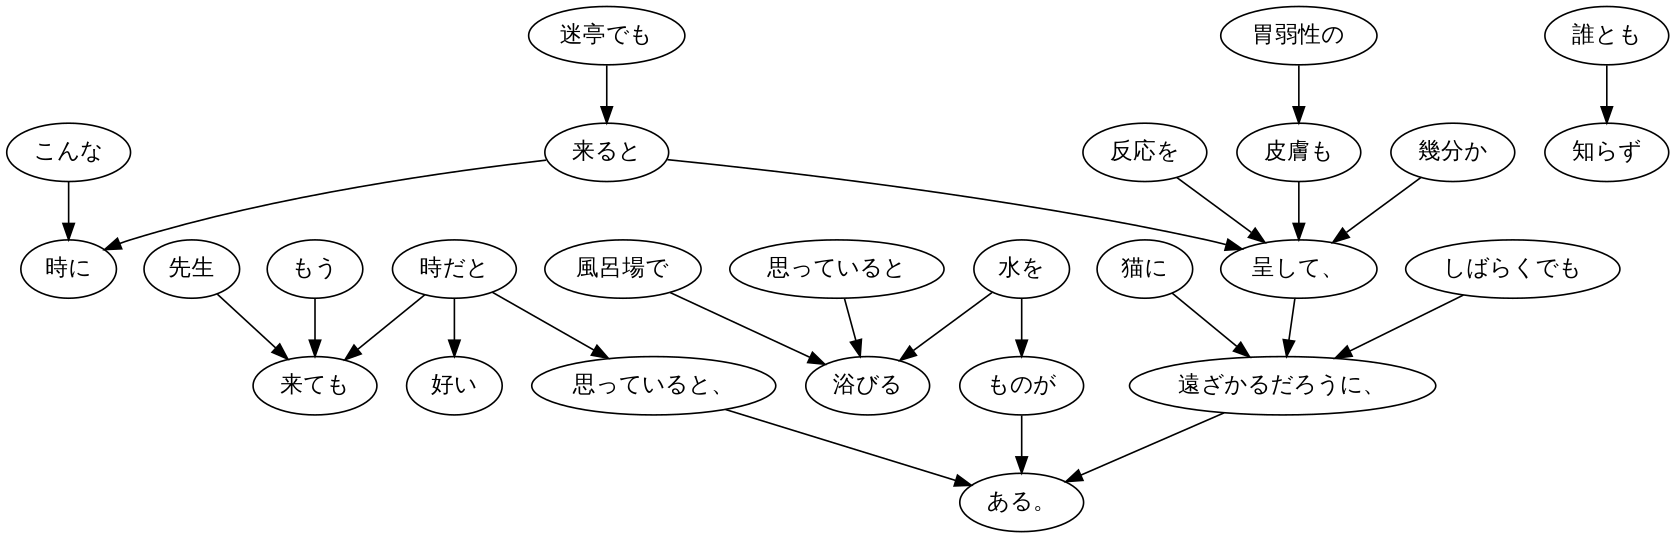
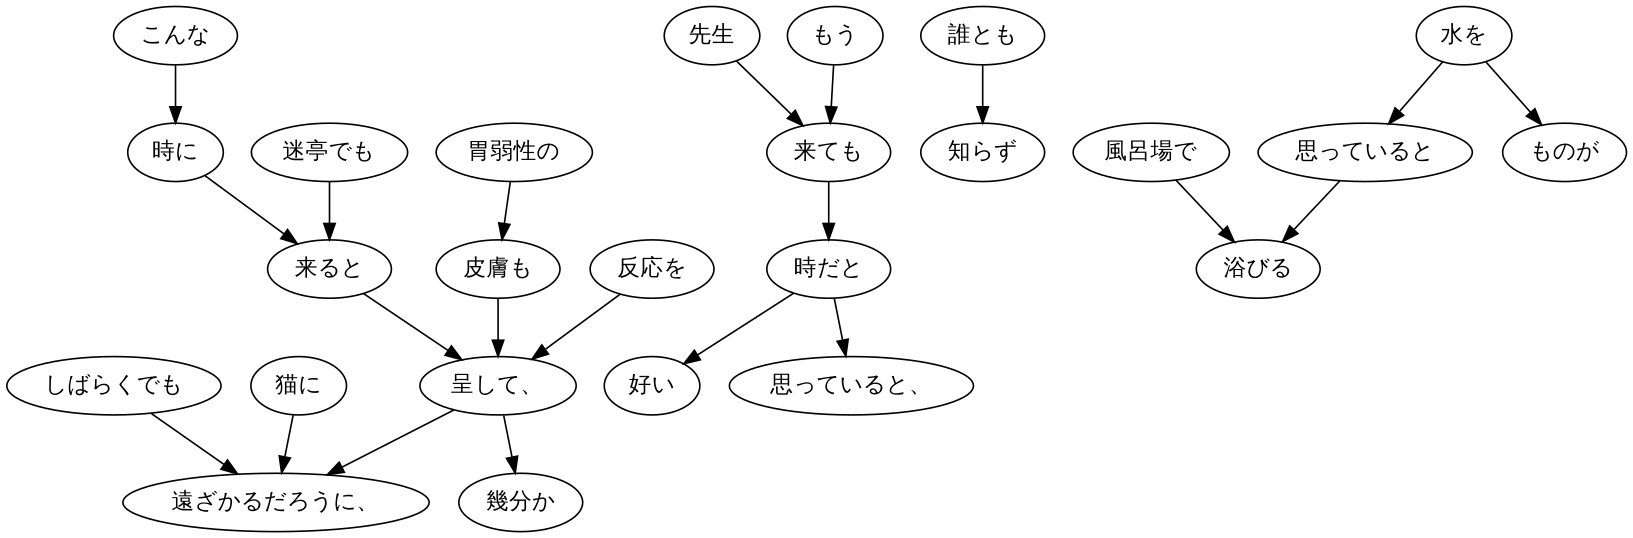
(331, 192) -> (245, 205)
(1384, 205) -> (508, 436)
(391, 322) -> (829, 203)
(953, 322) -> (1421, 87)
(1022, 502) -> none
